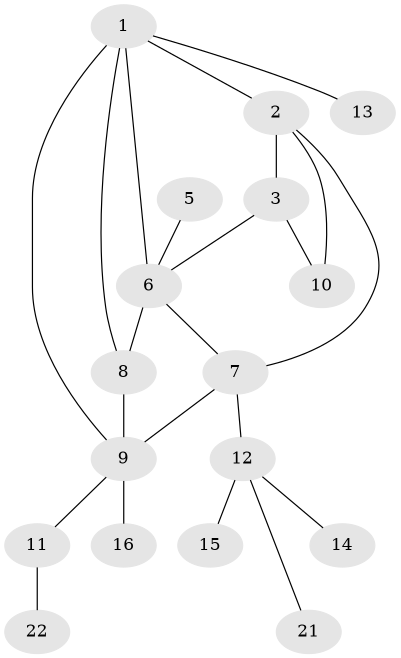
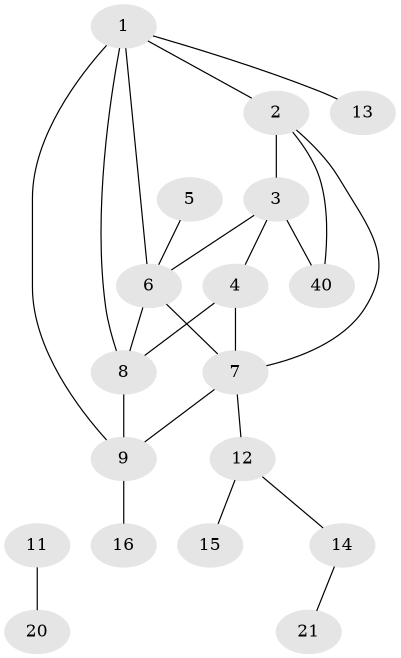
none -> (235, 286)
(322, 286) -> (322, 286)
(81, 502) -> none
(276, 545) -> (326, 589)
(37, 632) -> (37, 632)
